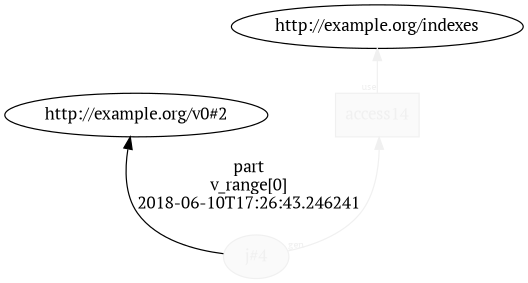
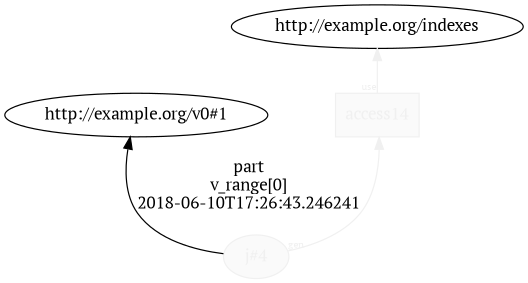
(136, 115) -> (136, 115)
